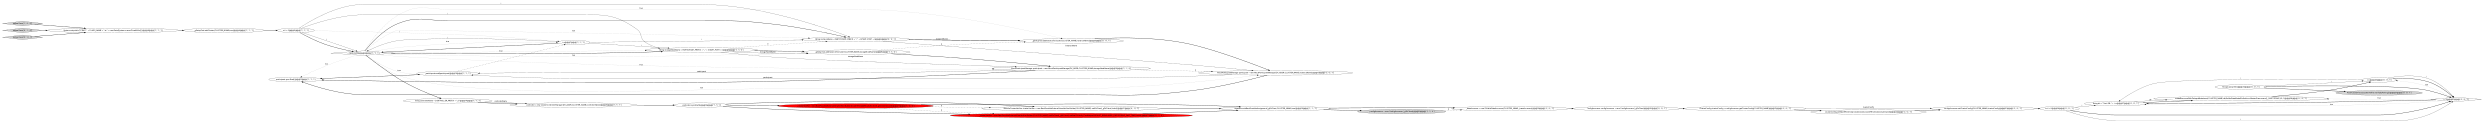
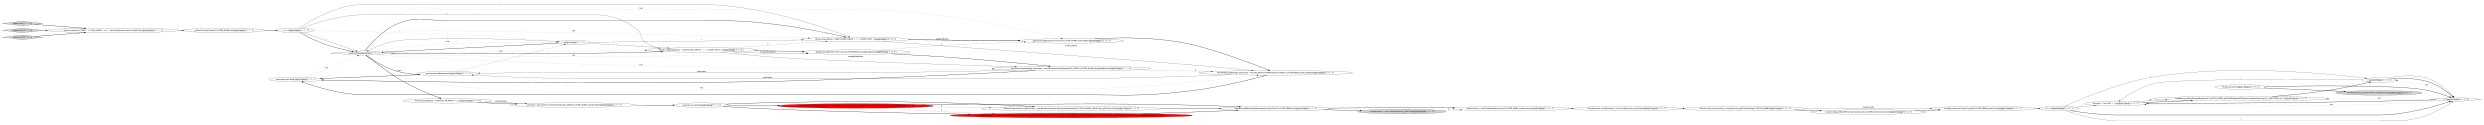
(329, 65) -> (331, 68)
(391, 69) -> (391, 69)
(2313, 84) -> (2212, 71)
